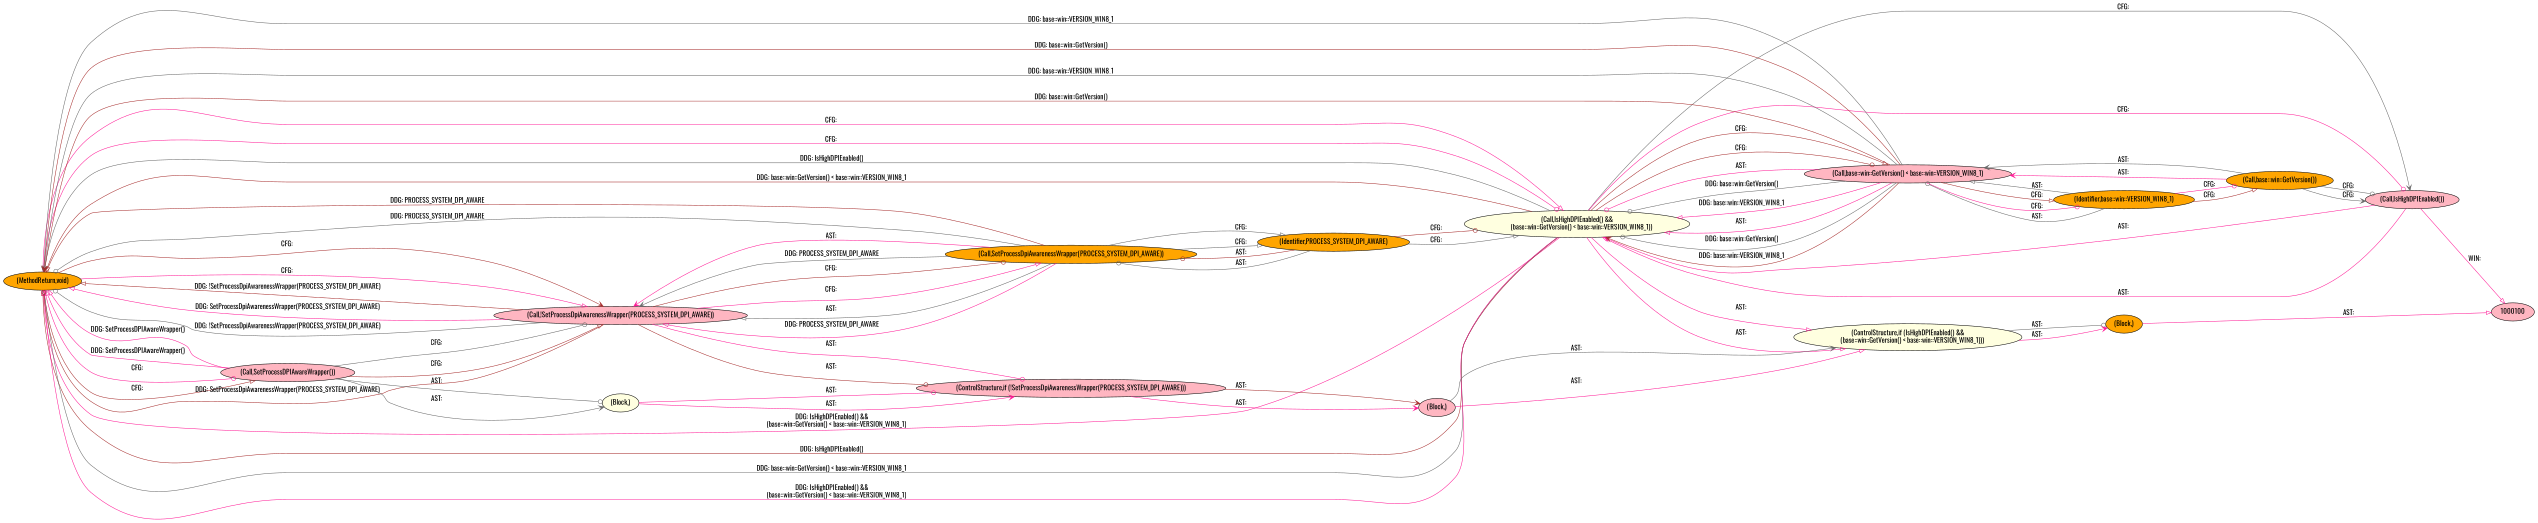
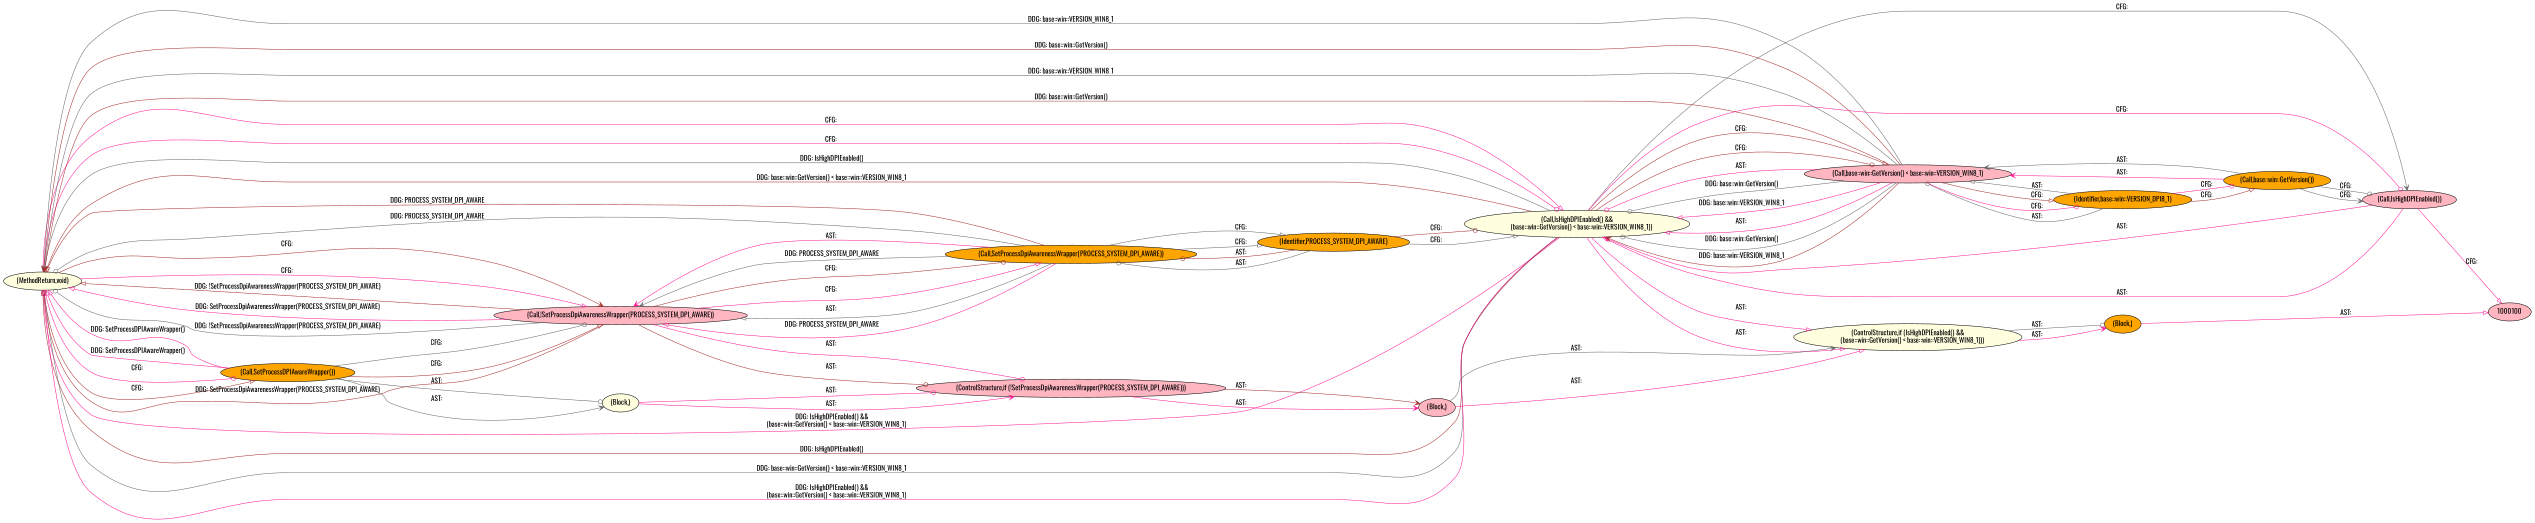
(2124, 200) -> (2123, 200)
(2475, 259) -> (2472, 262)
(43, 281) -> (43, 281)
(288, 373) -> (288, 373)
